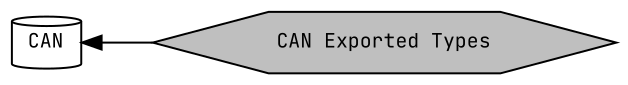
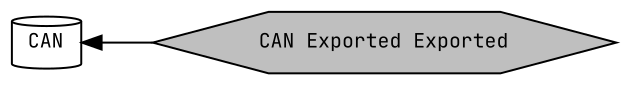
(384, 43) -> (384, 43)
